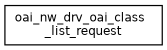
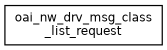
(84, 25) -> (84, 25)
